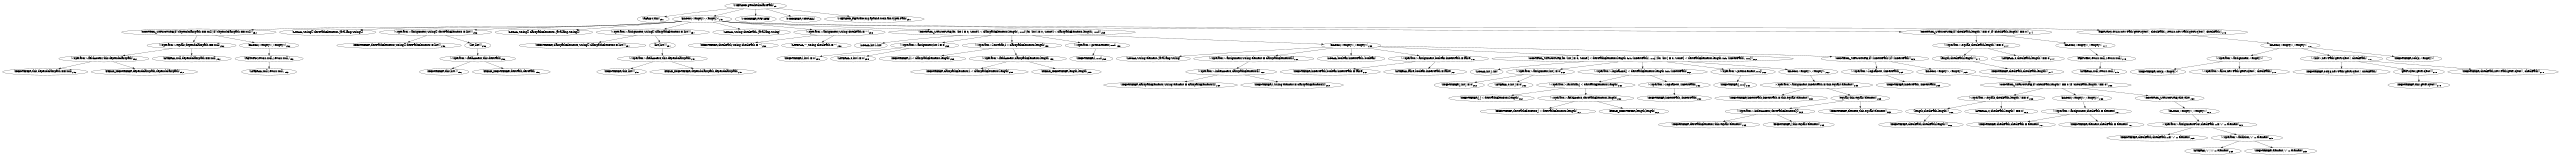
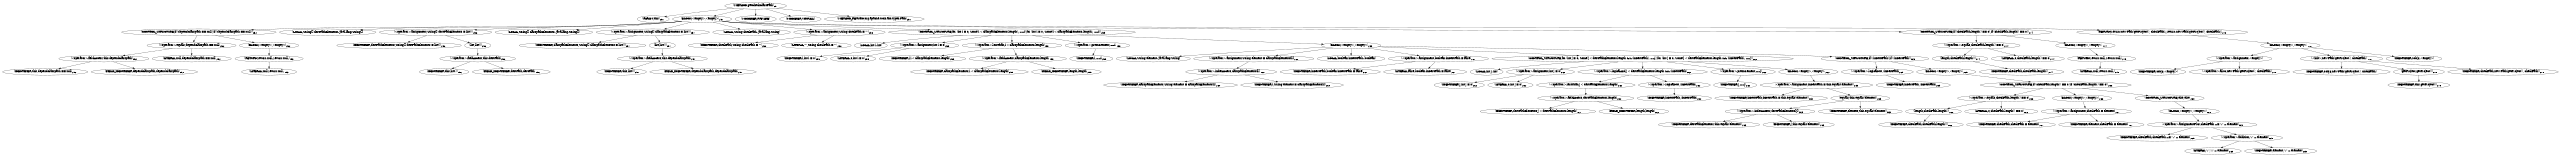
(1492, 98) -> none
